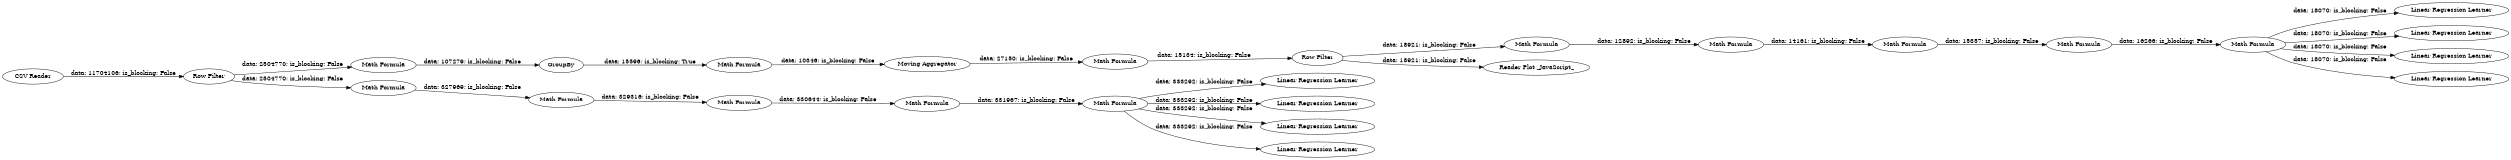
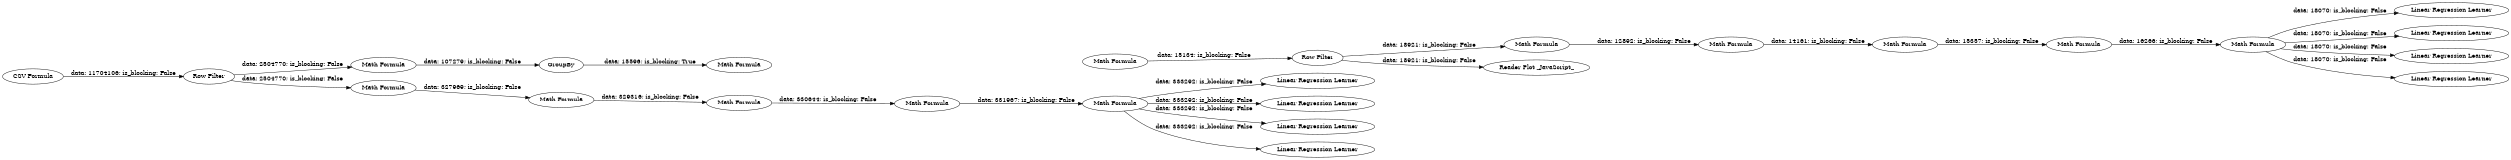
(927, 64) -> none
(33, 77) -> (33, 77)
